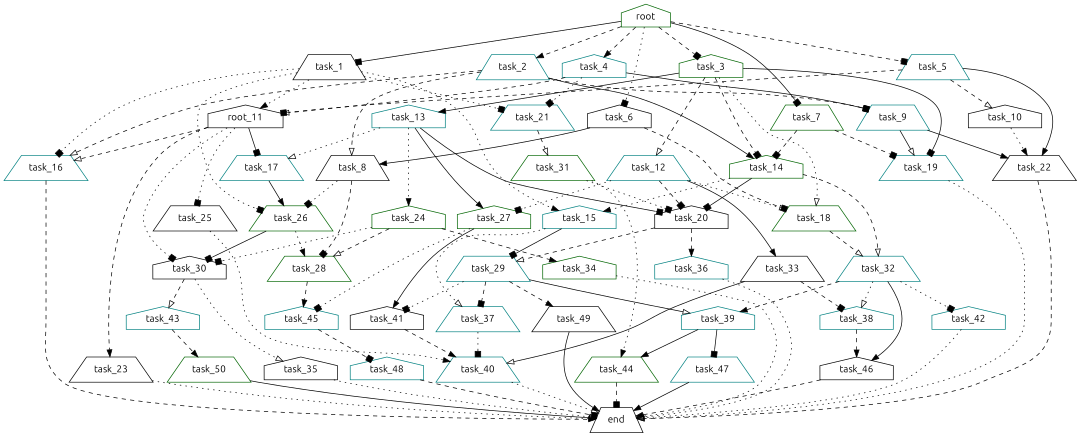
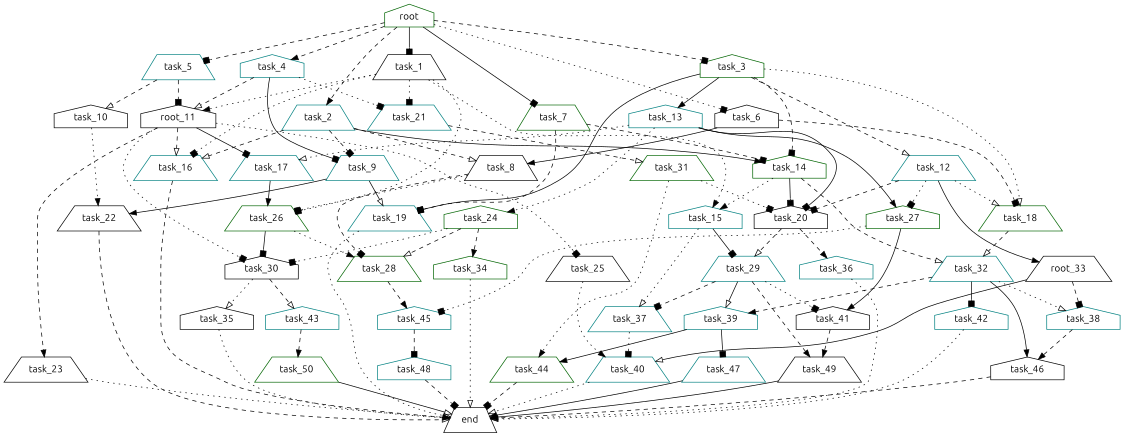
(1030, 88) -> none
(782, 269) -> (1069, 269)
(924, 294) -> (971, 289)
(427, 342) -> (828, 338)
